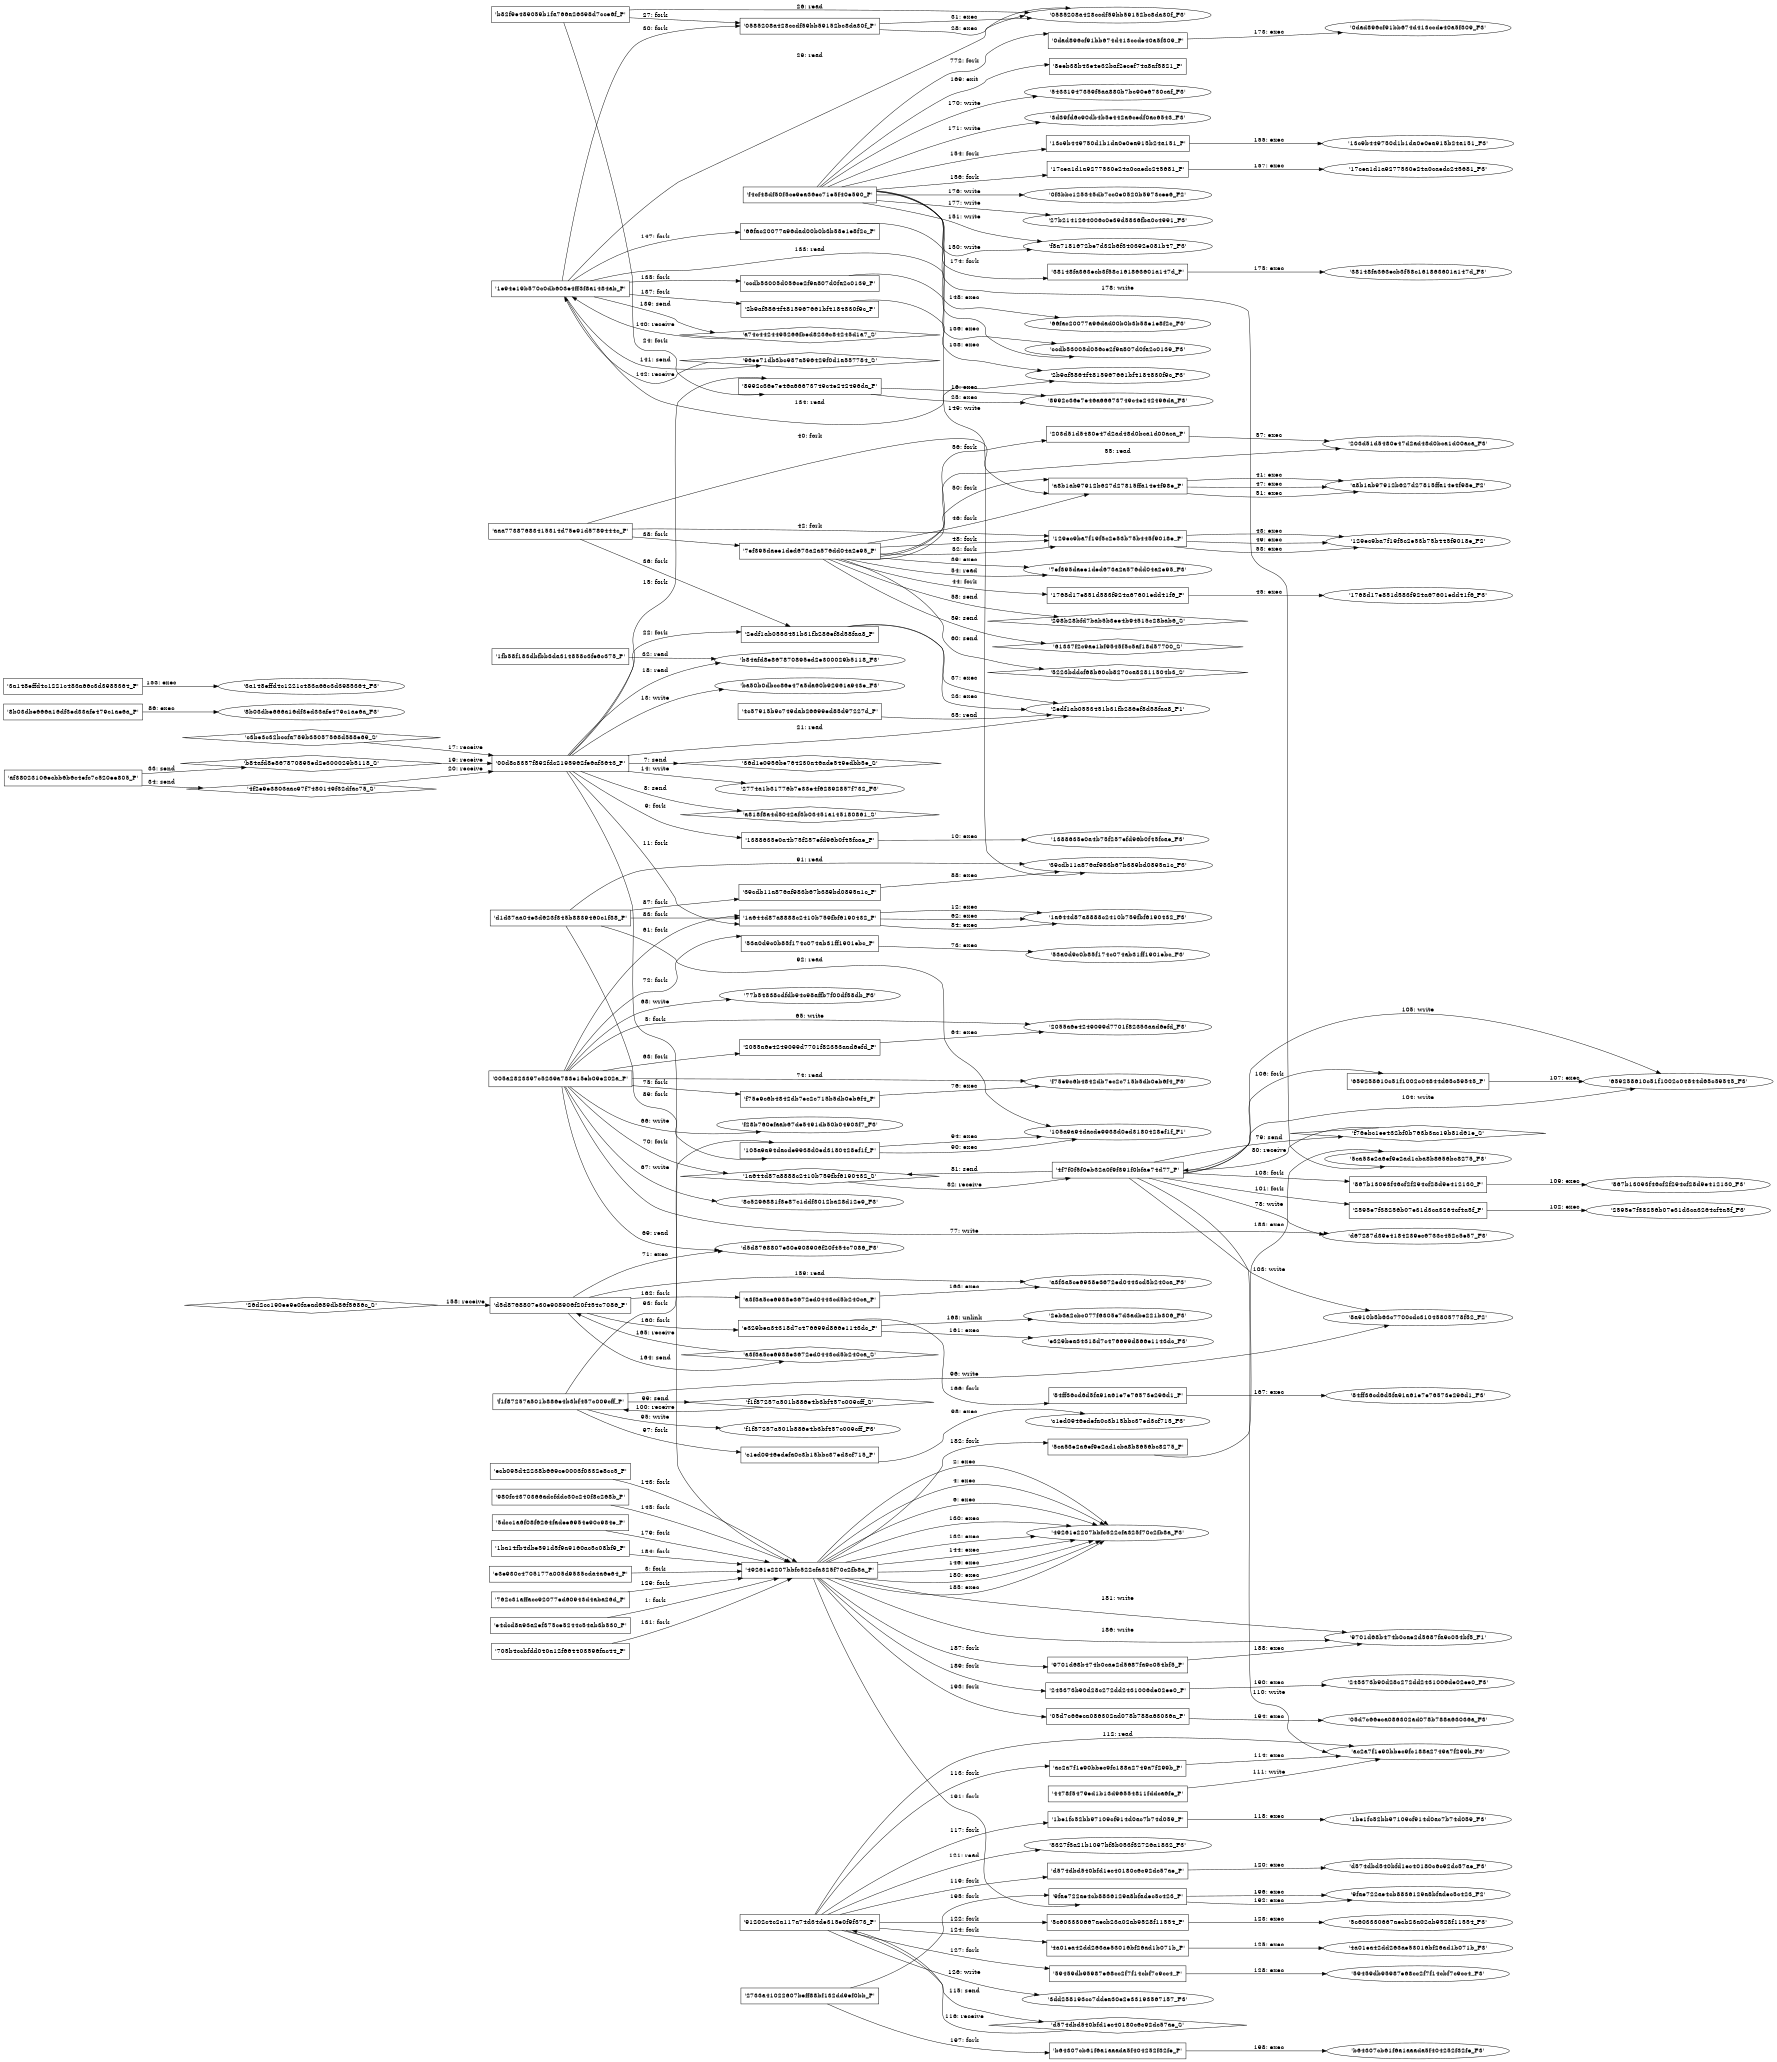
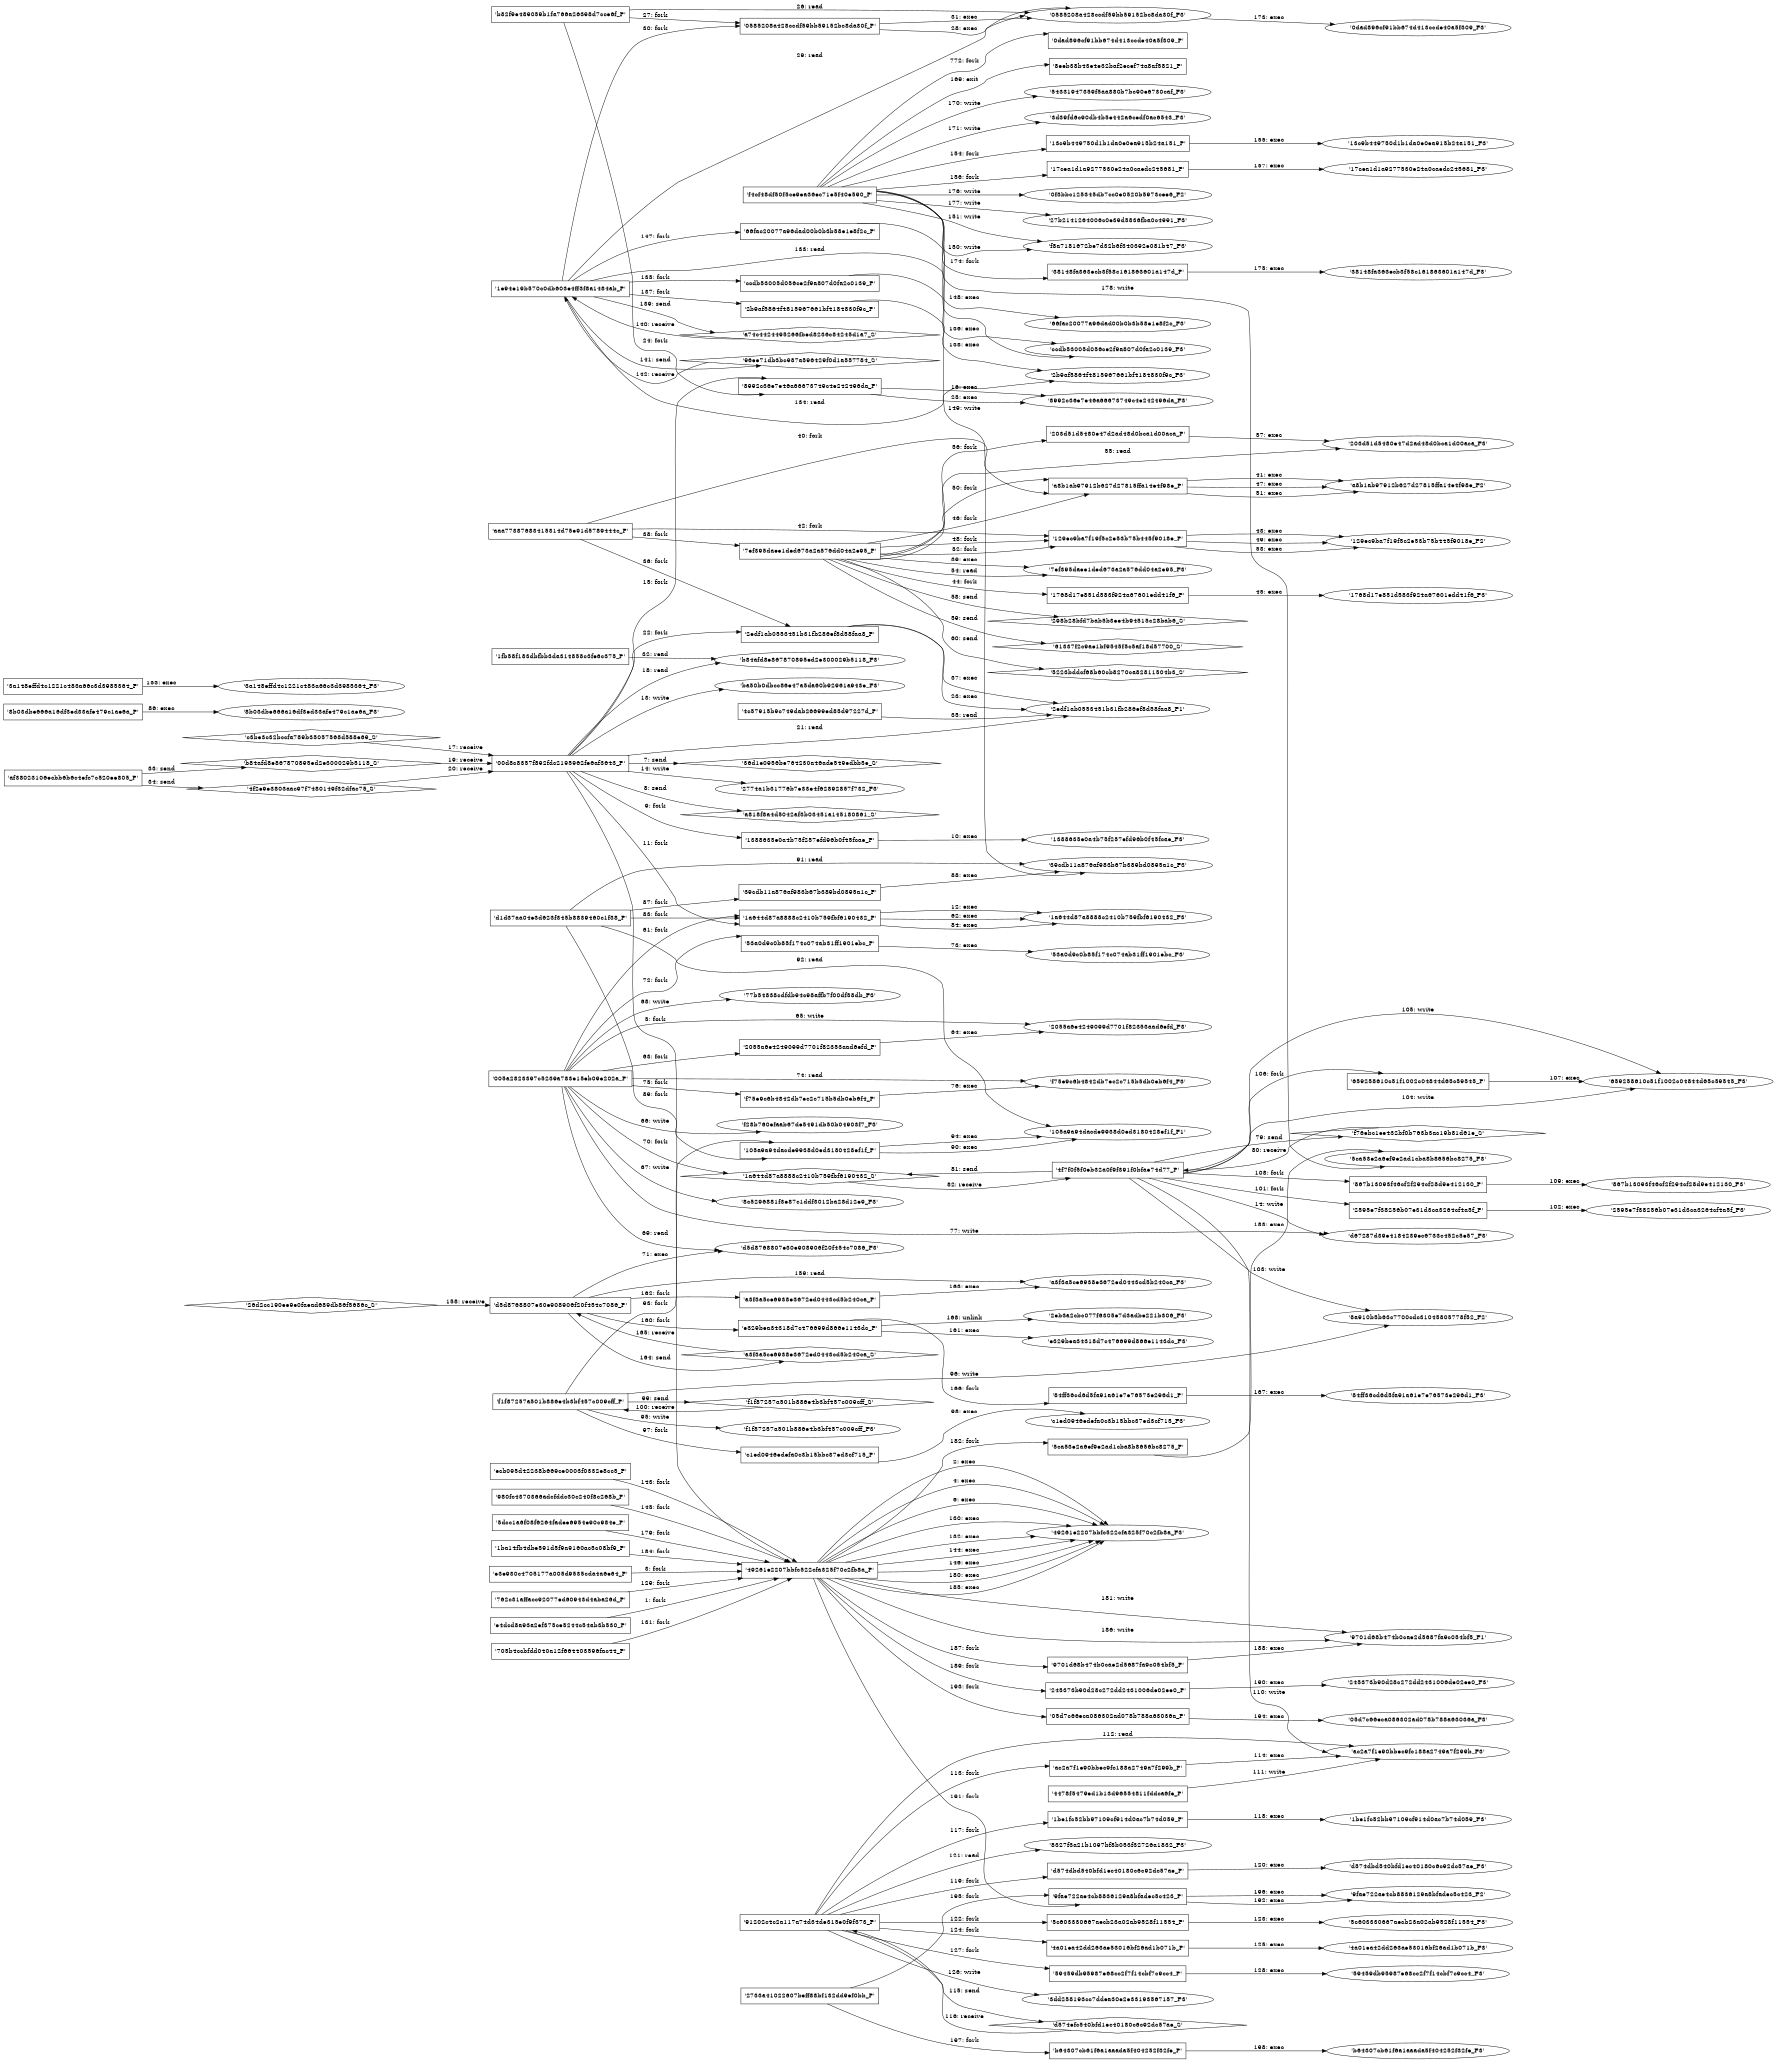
(1263, 36) -> (1266, 21)
(1269, 1204) -> (1269, 1204)
(1118, 2025) -> (1118, 2025)
